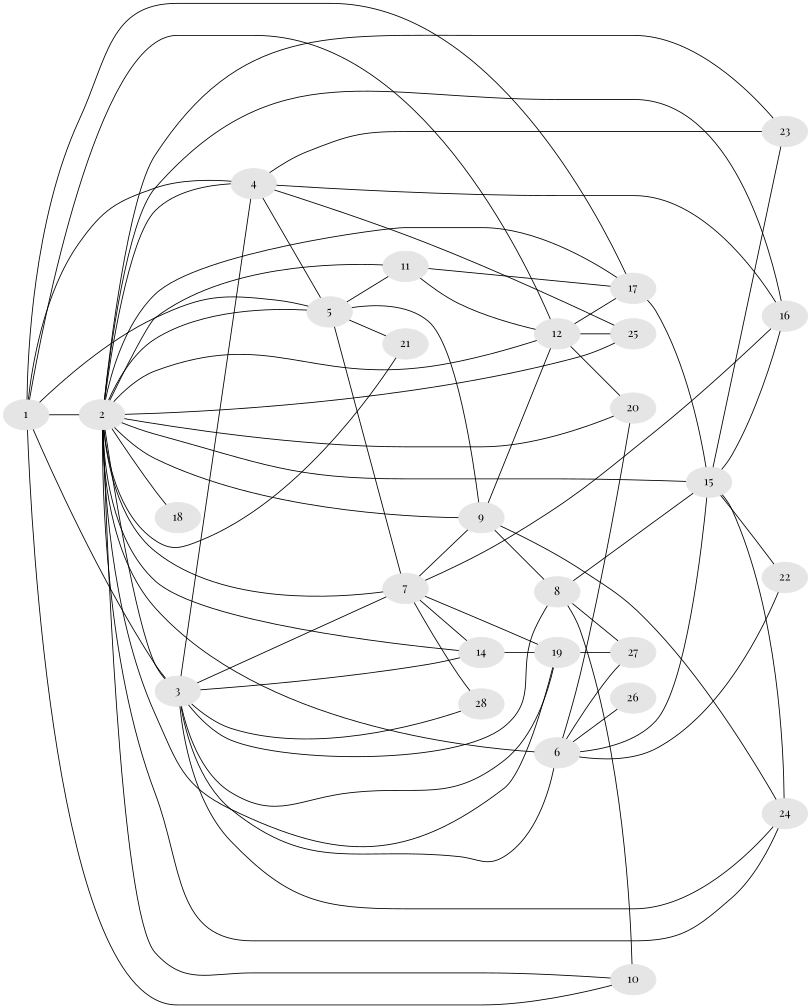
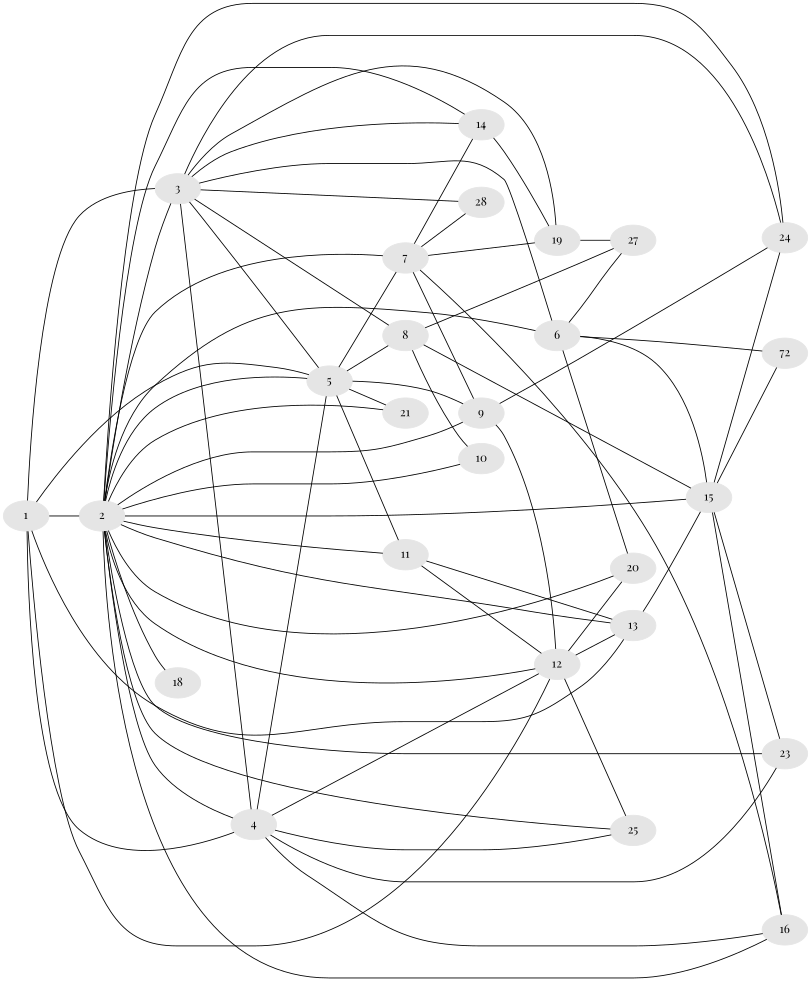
(633, 288) -> (633, 626)
(519, 555) -> (368, 358)
(785, 577) -> (785, 353)
(292, 640) -> (254, 284)
(633, 698) -> none
none -> (405, 744)
(254, 820) -> none
(113, 946) -> none
